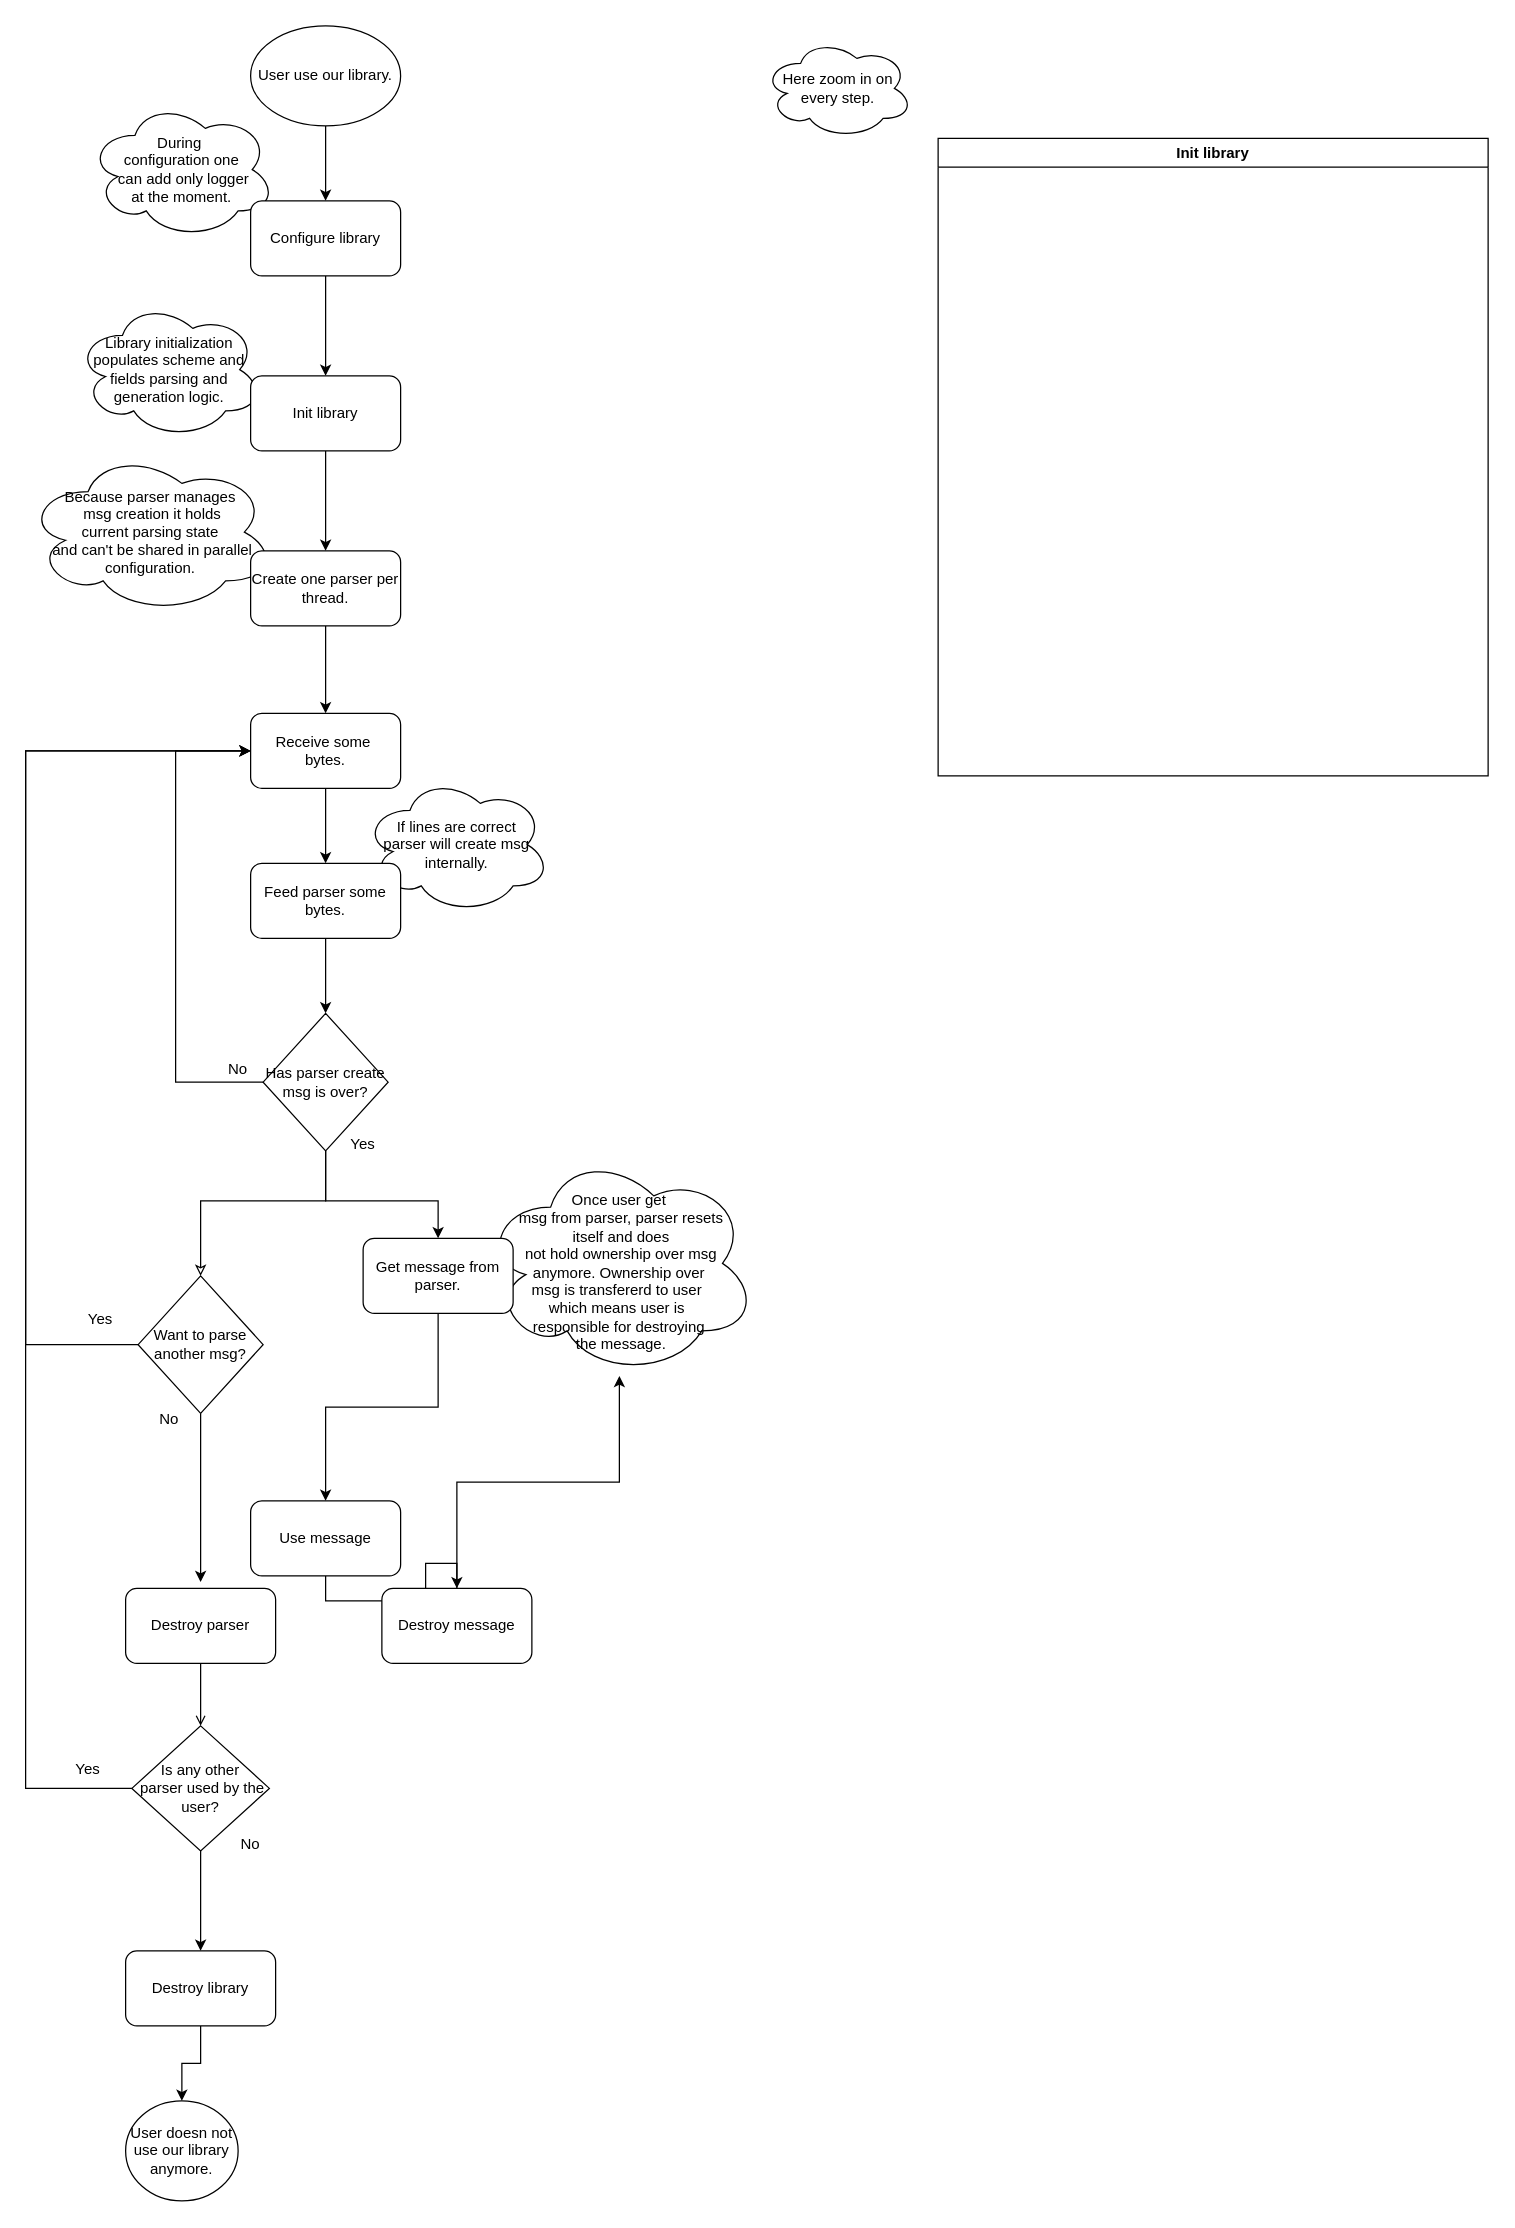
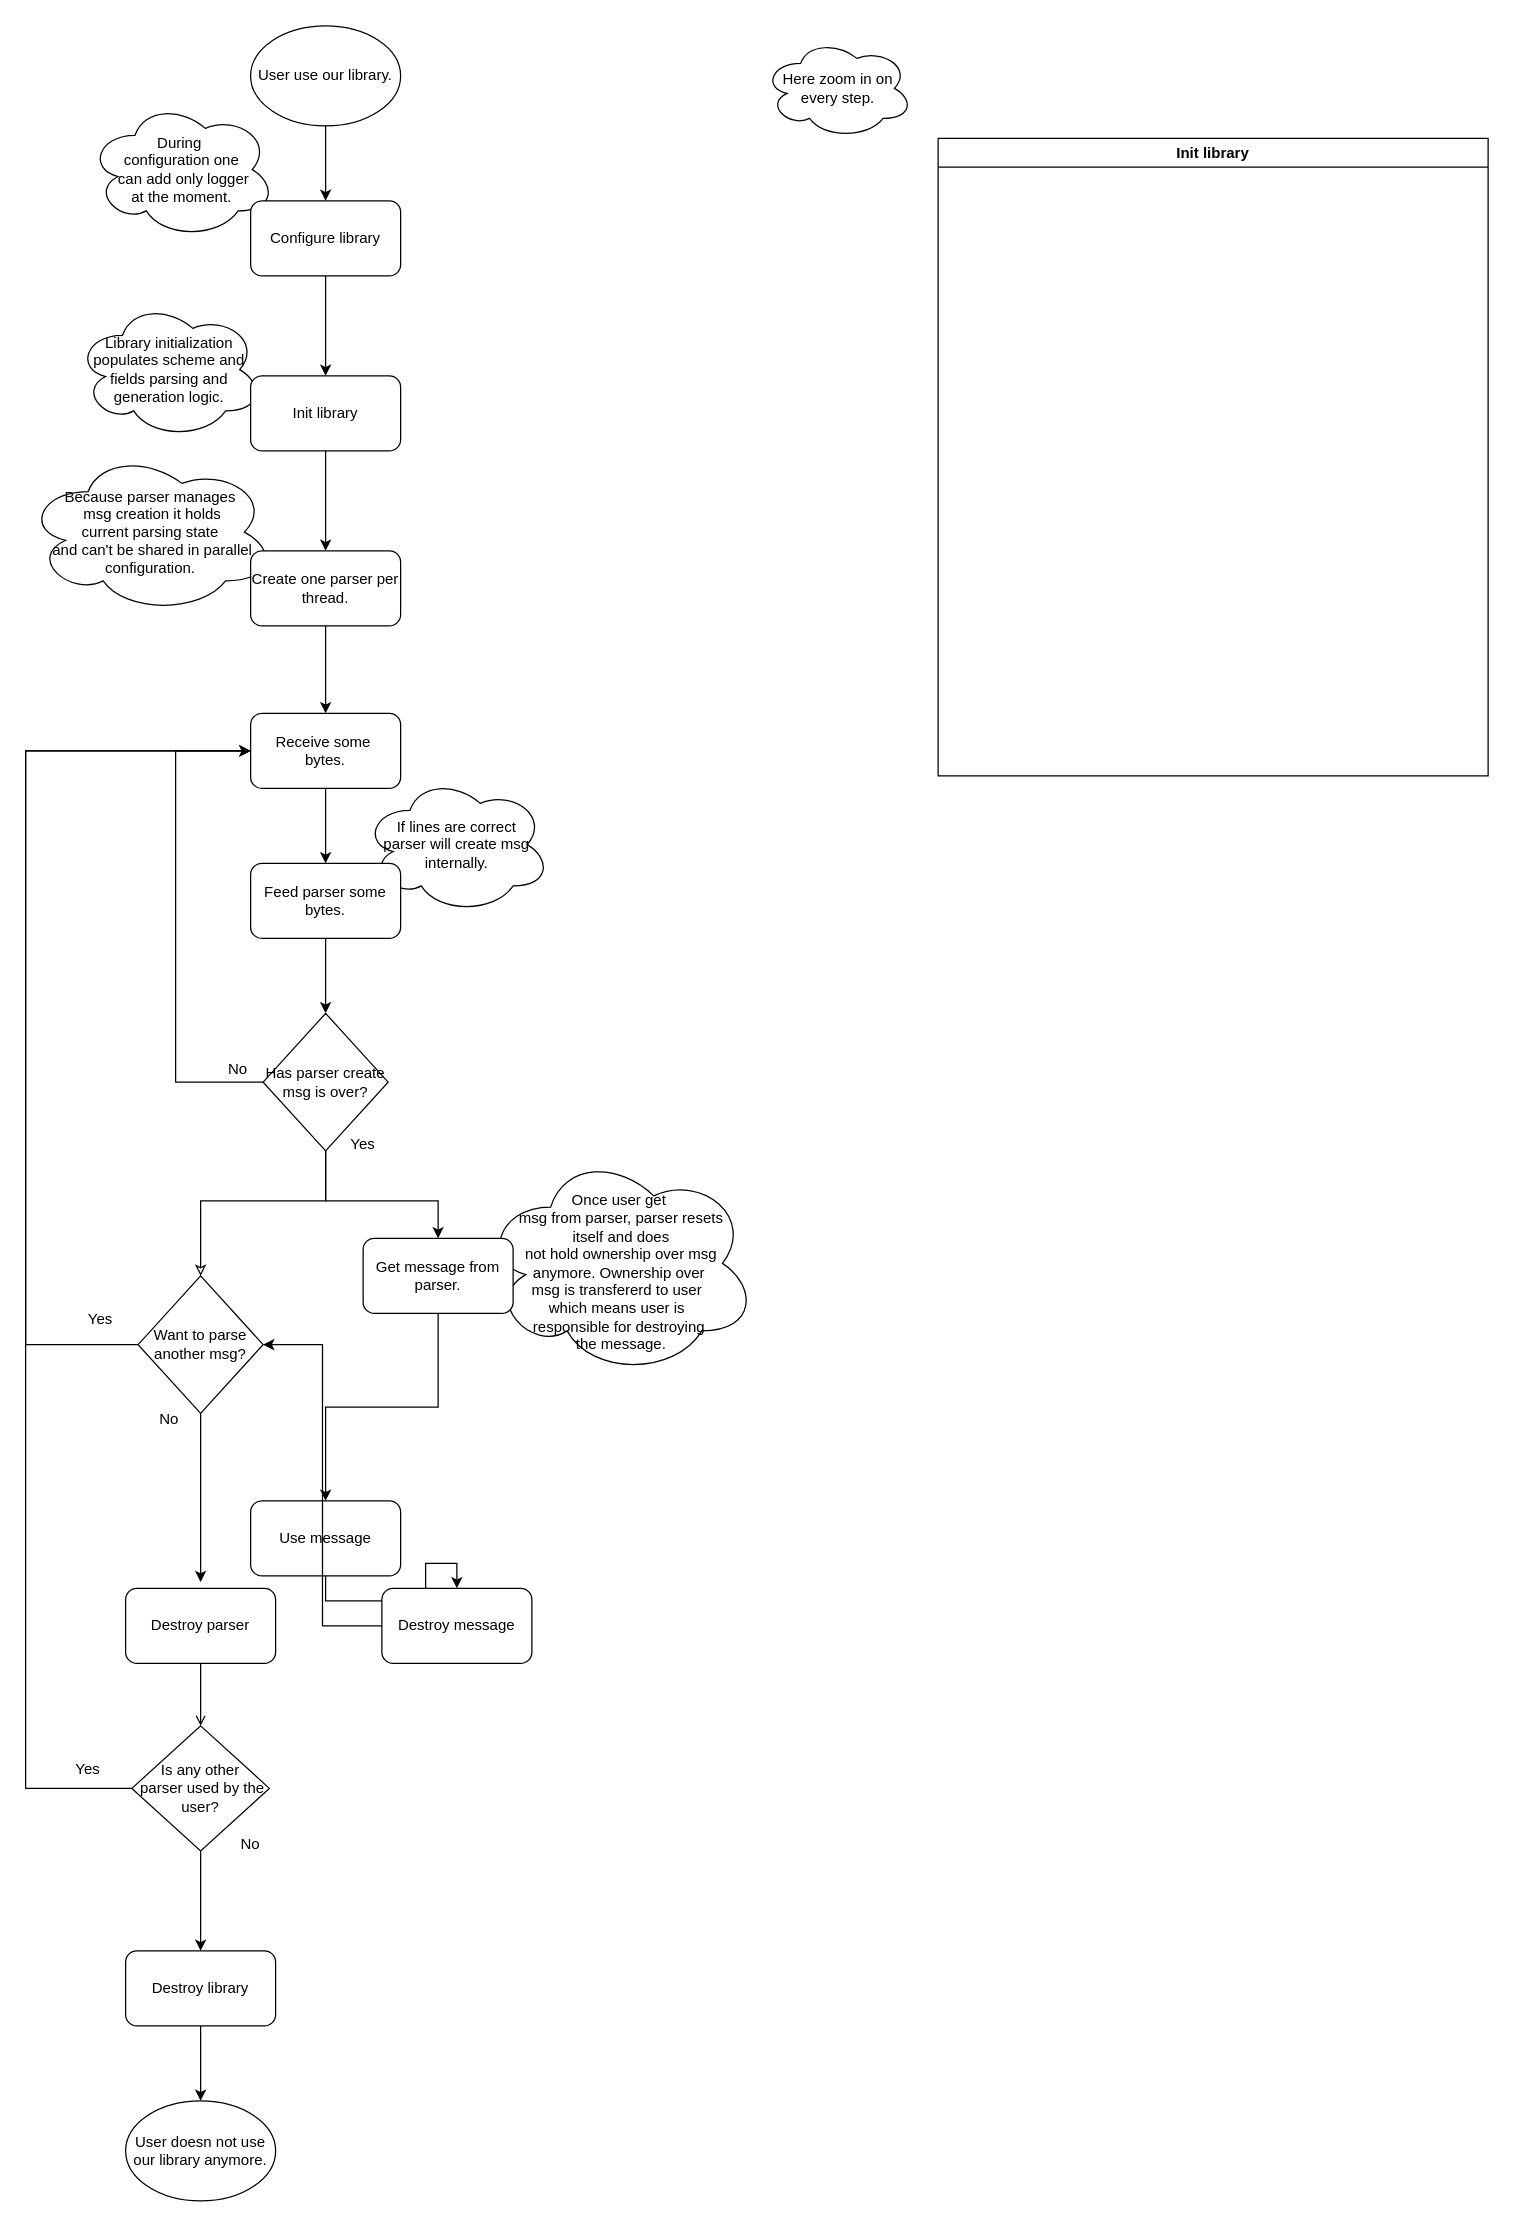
(547, 1482) -> (323, 1490)
(182, 2151) -> (201, 2151)
